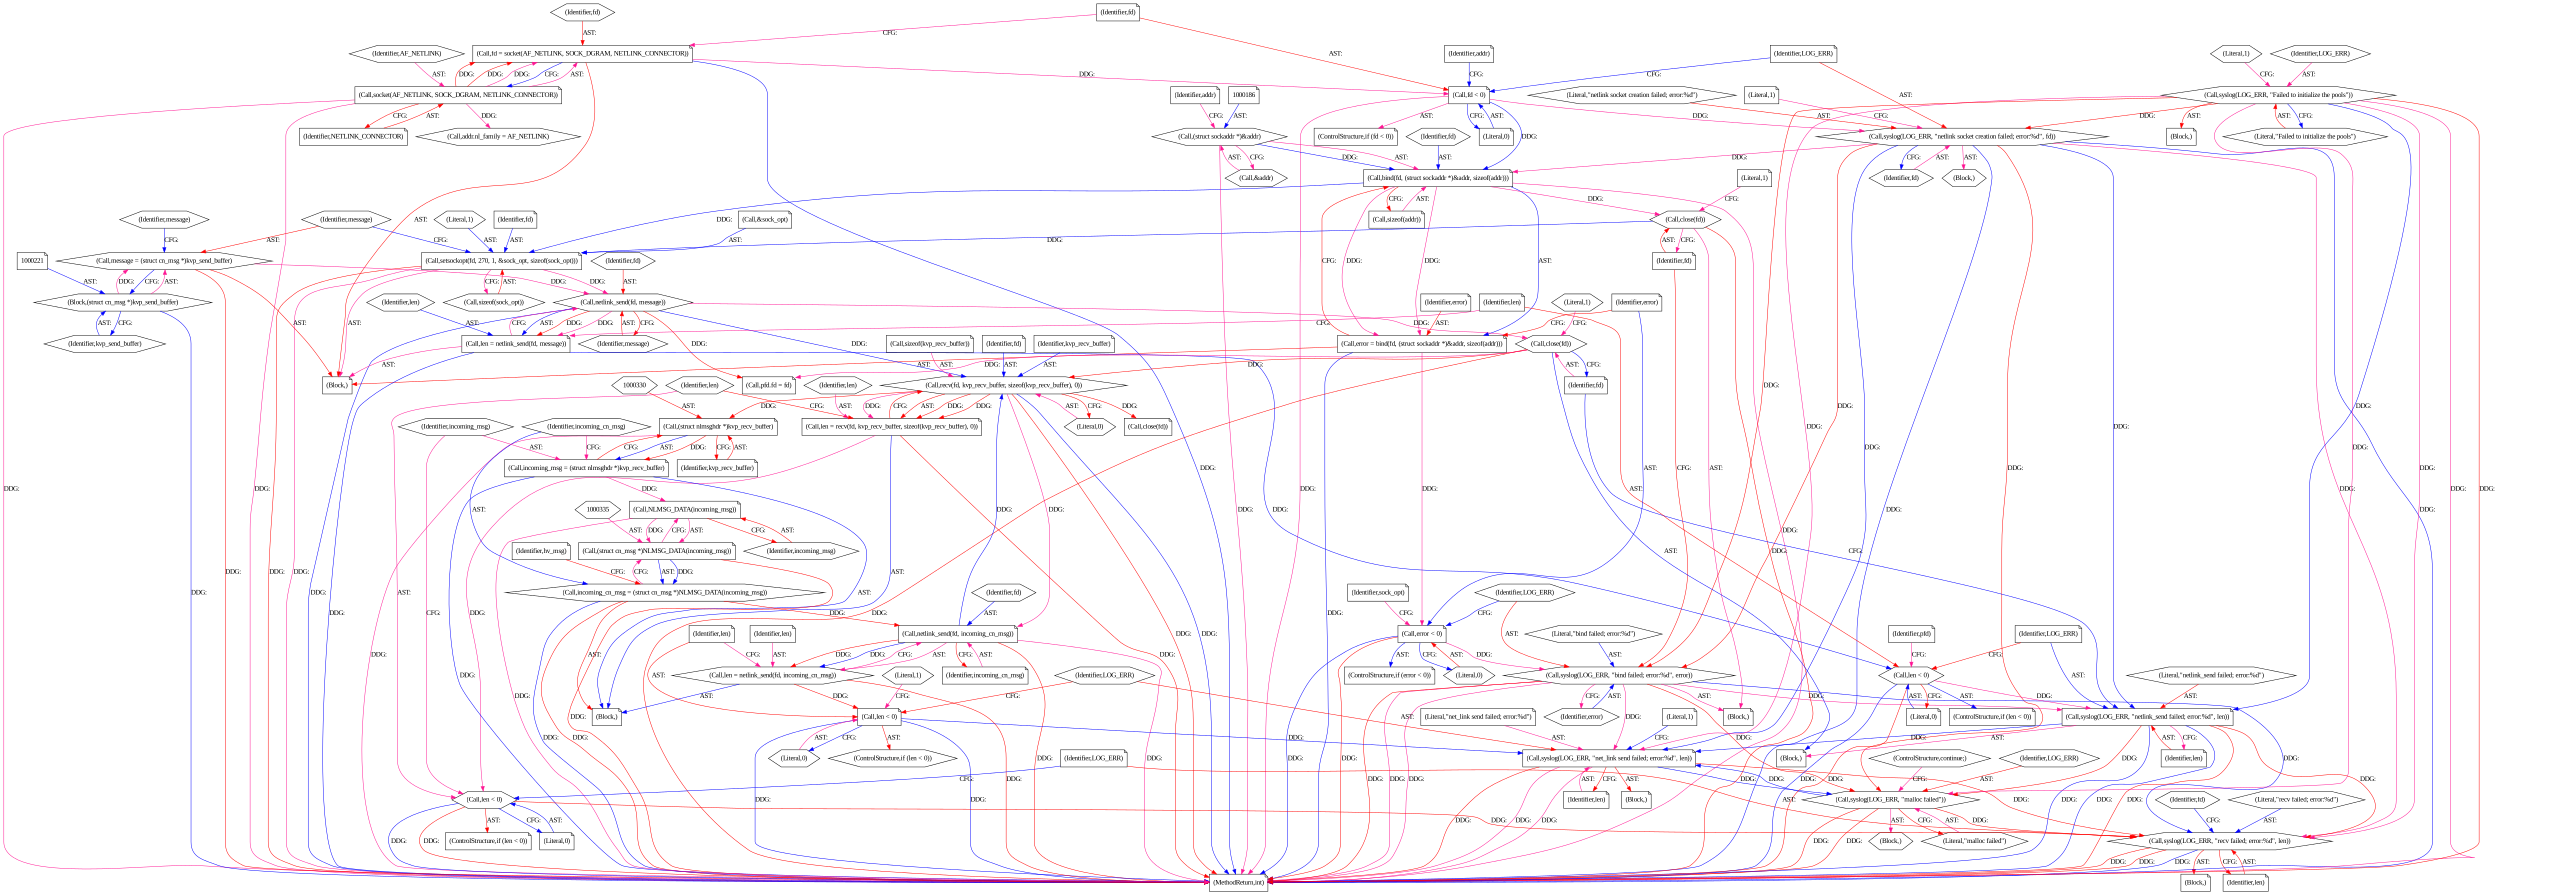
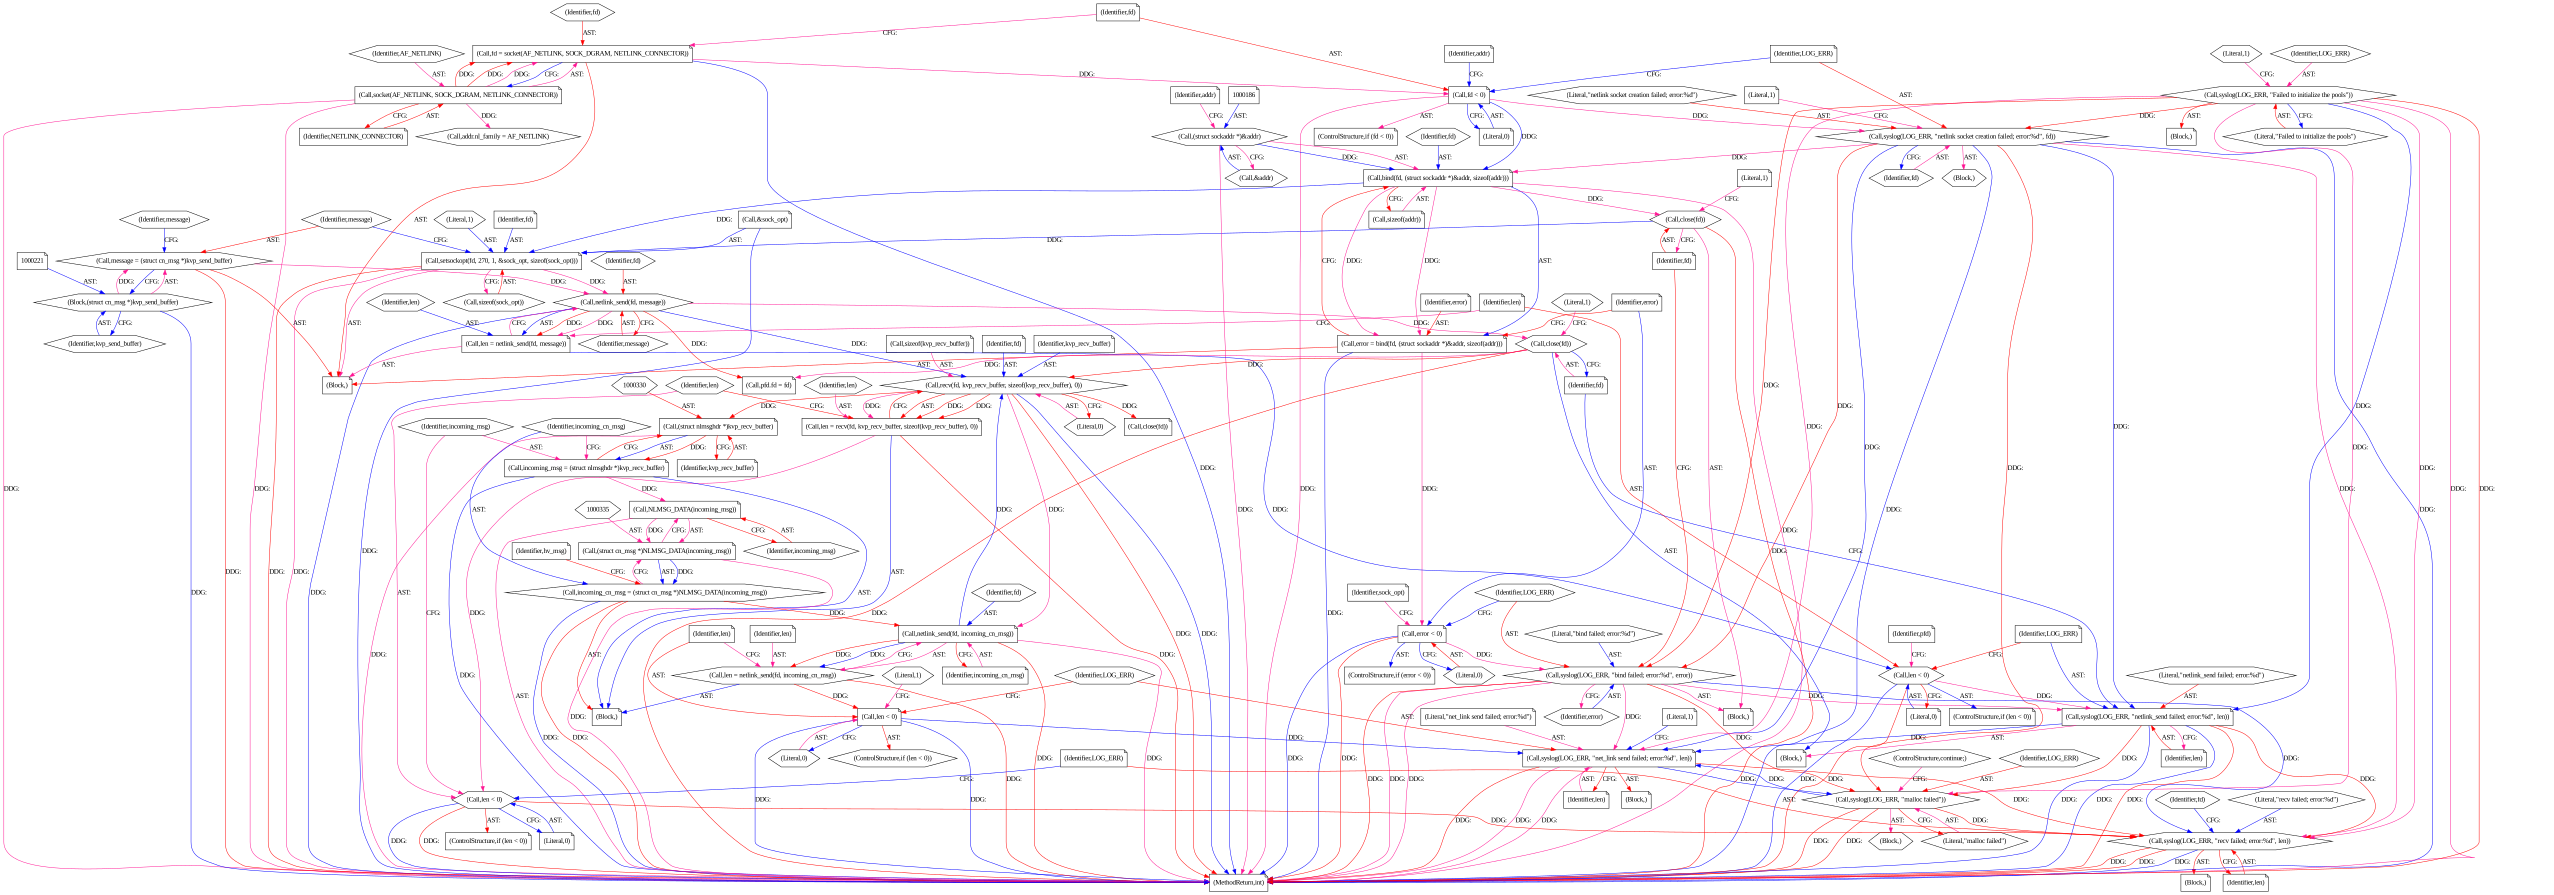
(1228, 162) -> (1228, 162)
(523, 696) -> (523, 696)
(648, 817) -> (648, 817)
(335, 858) -> (360, 808)
